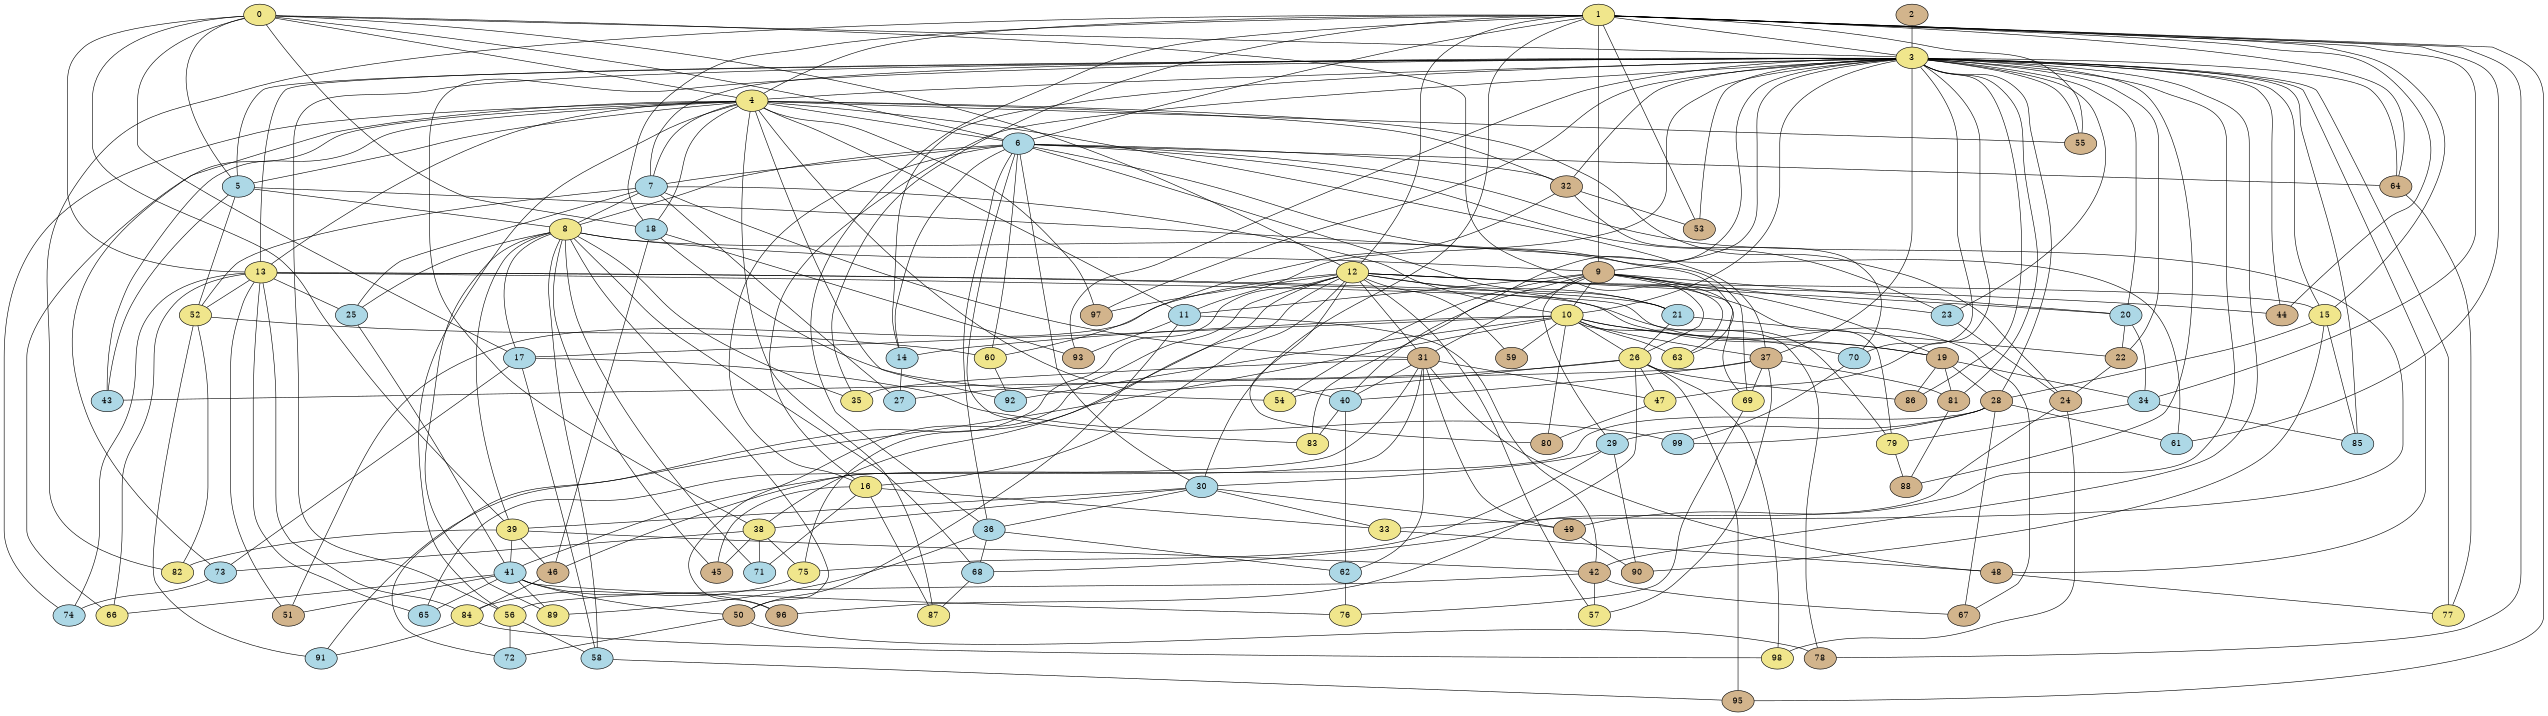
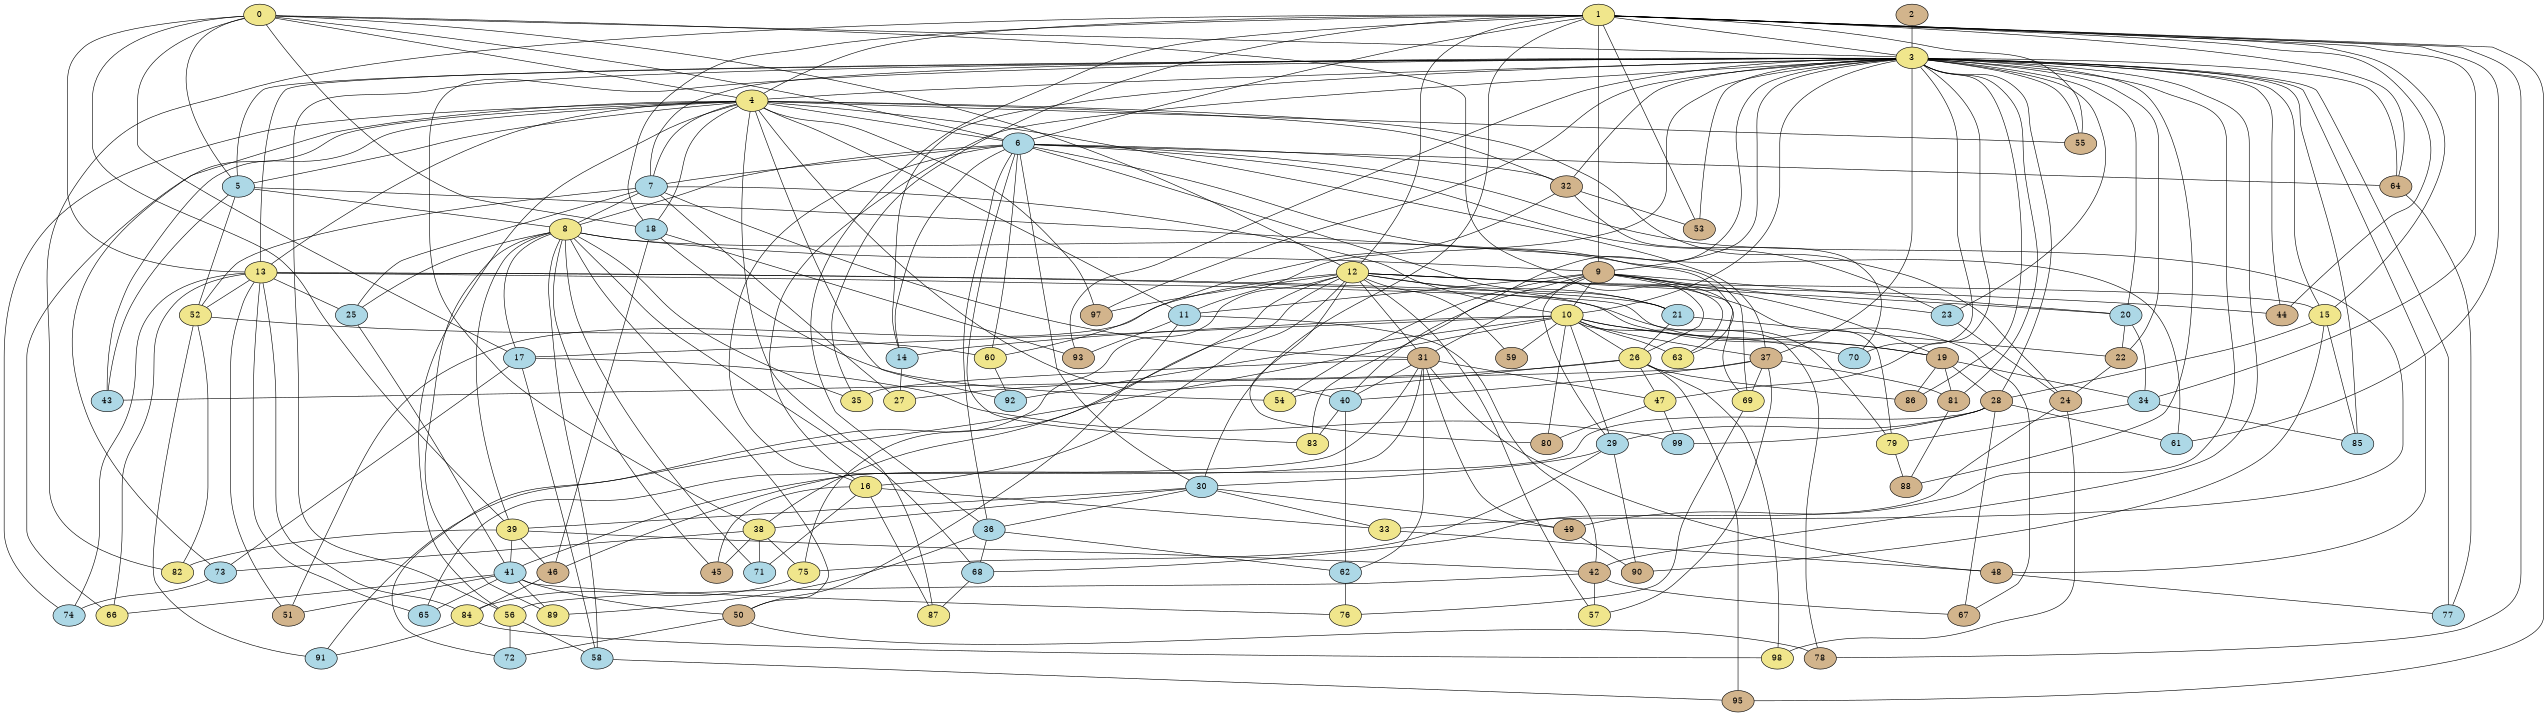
none -> (1589, 377)
(900, 401) -> (900, 401)
(1776, 409) -> (1669, 422)
(782, 615) -> none
(2448, 615) -> (2448, 615)
